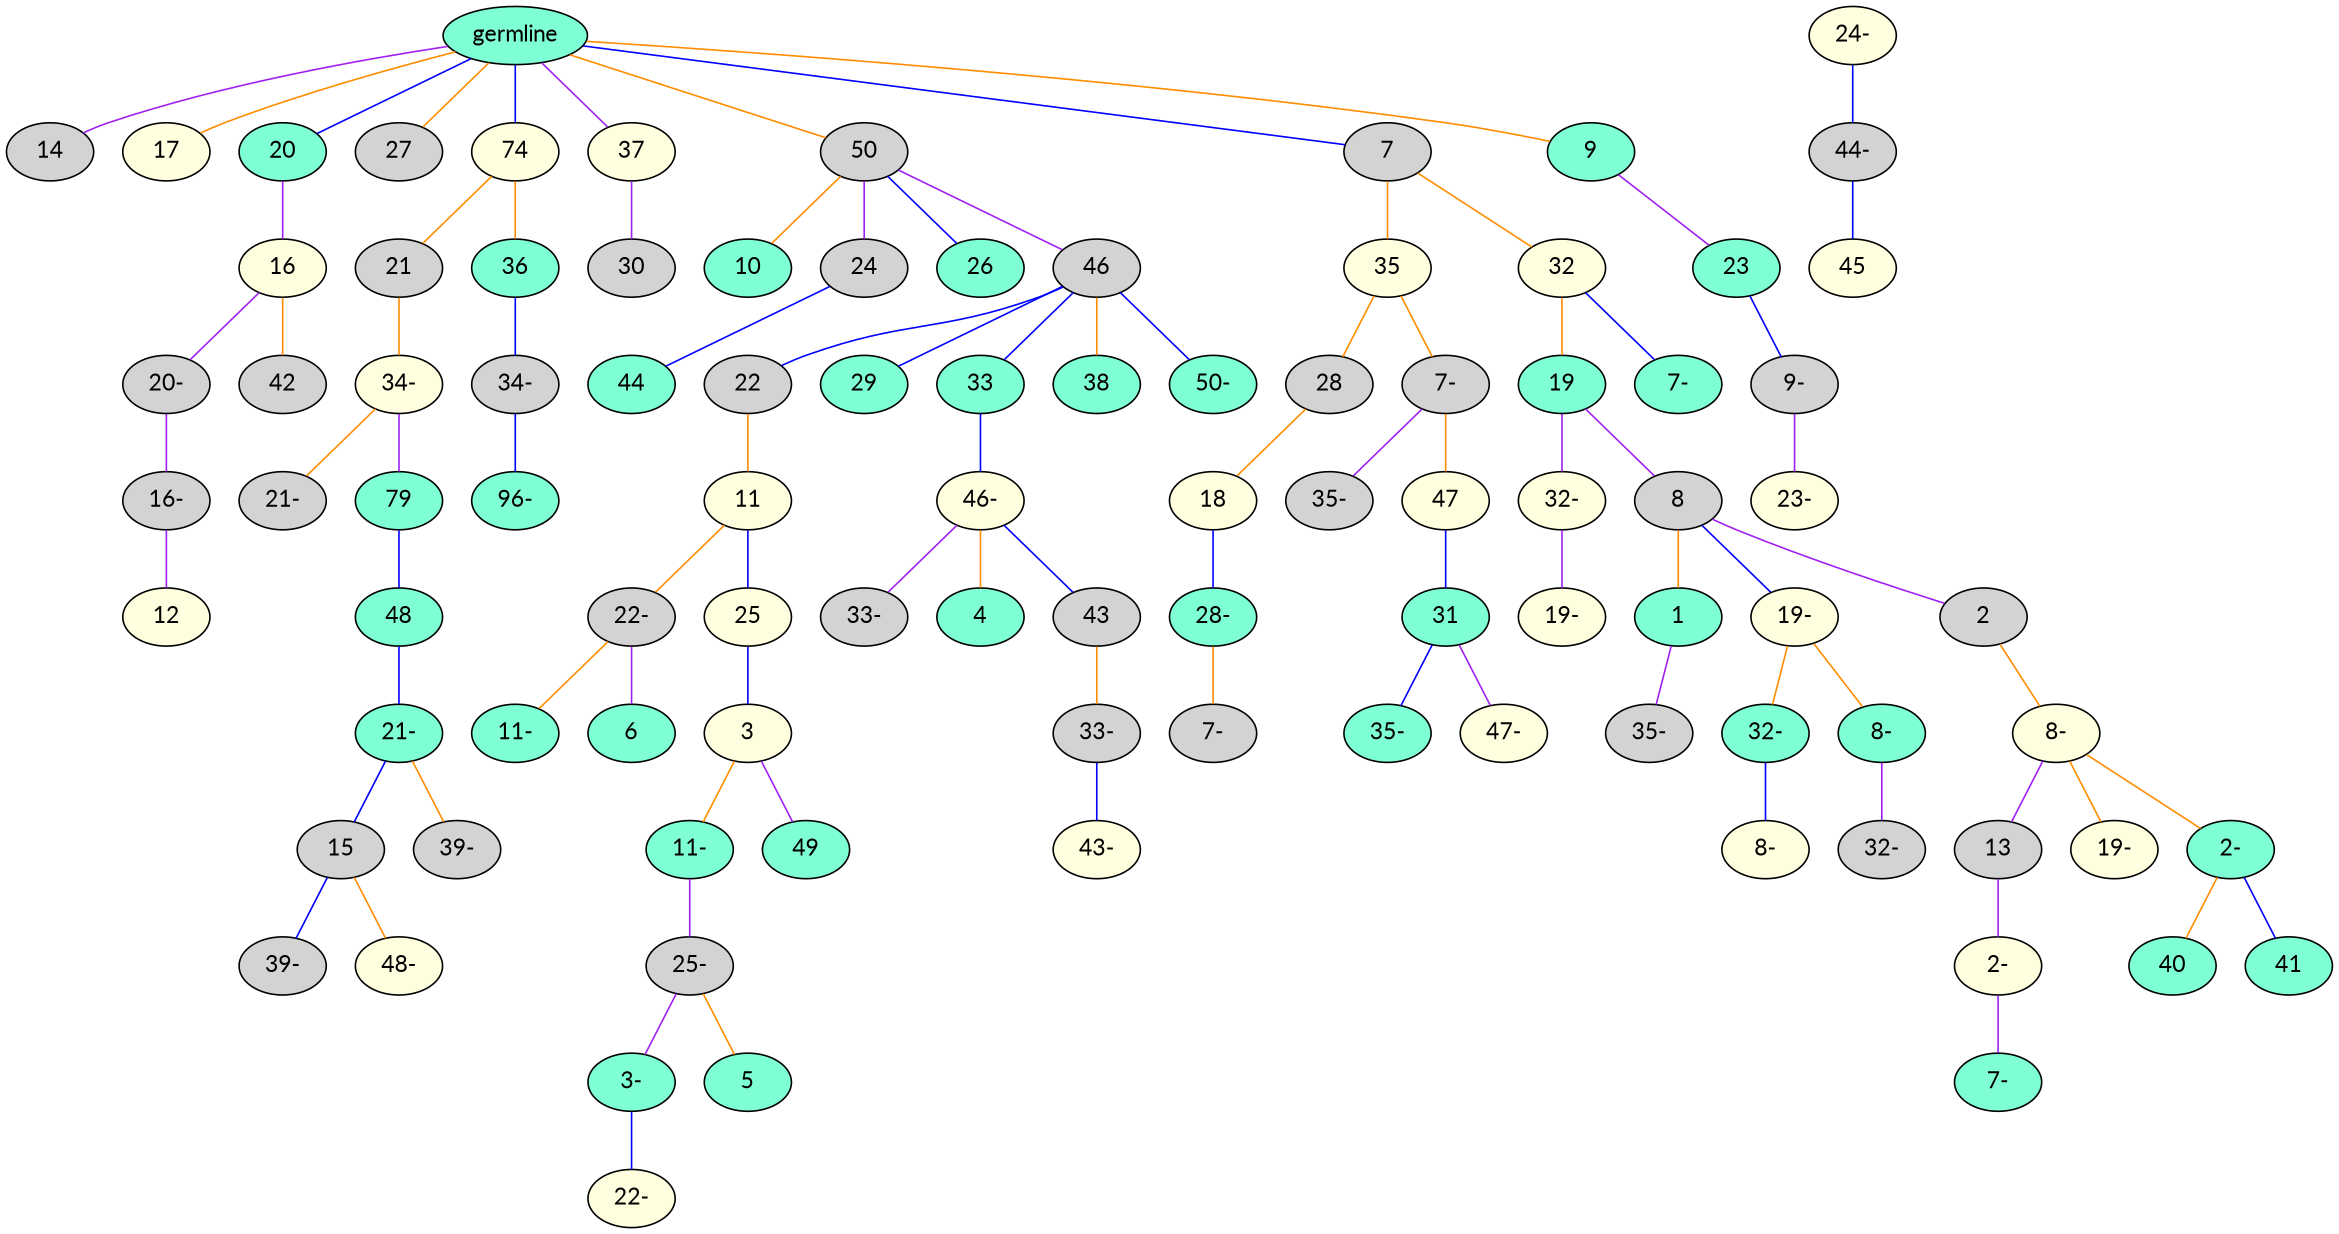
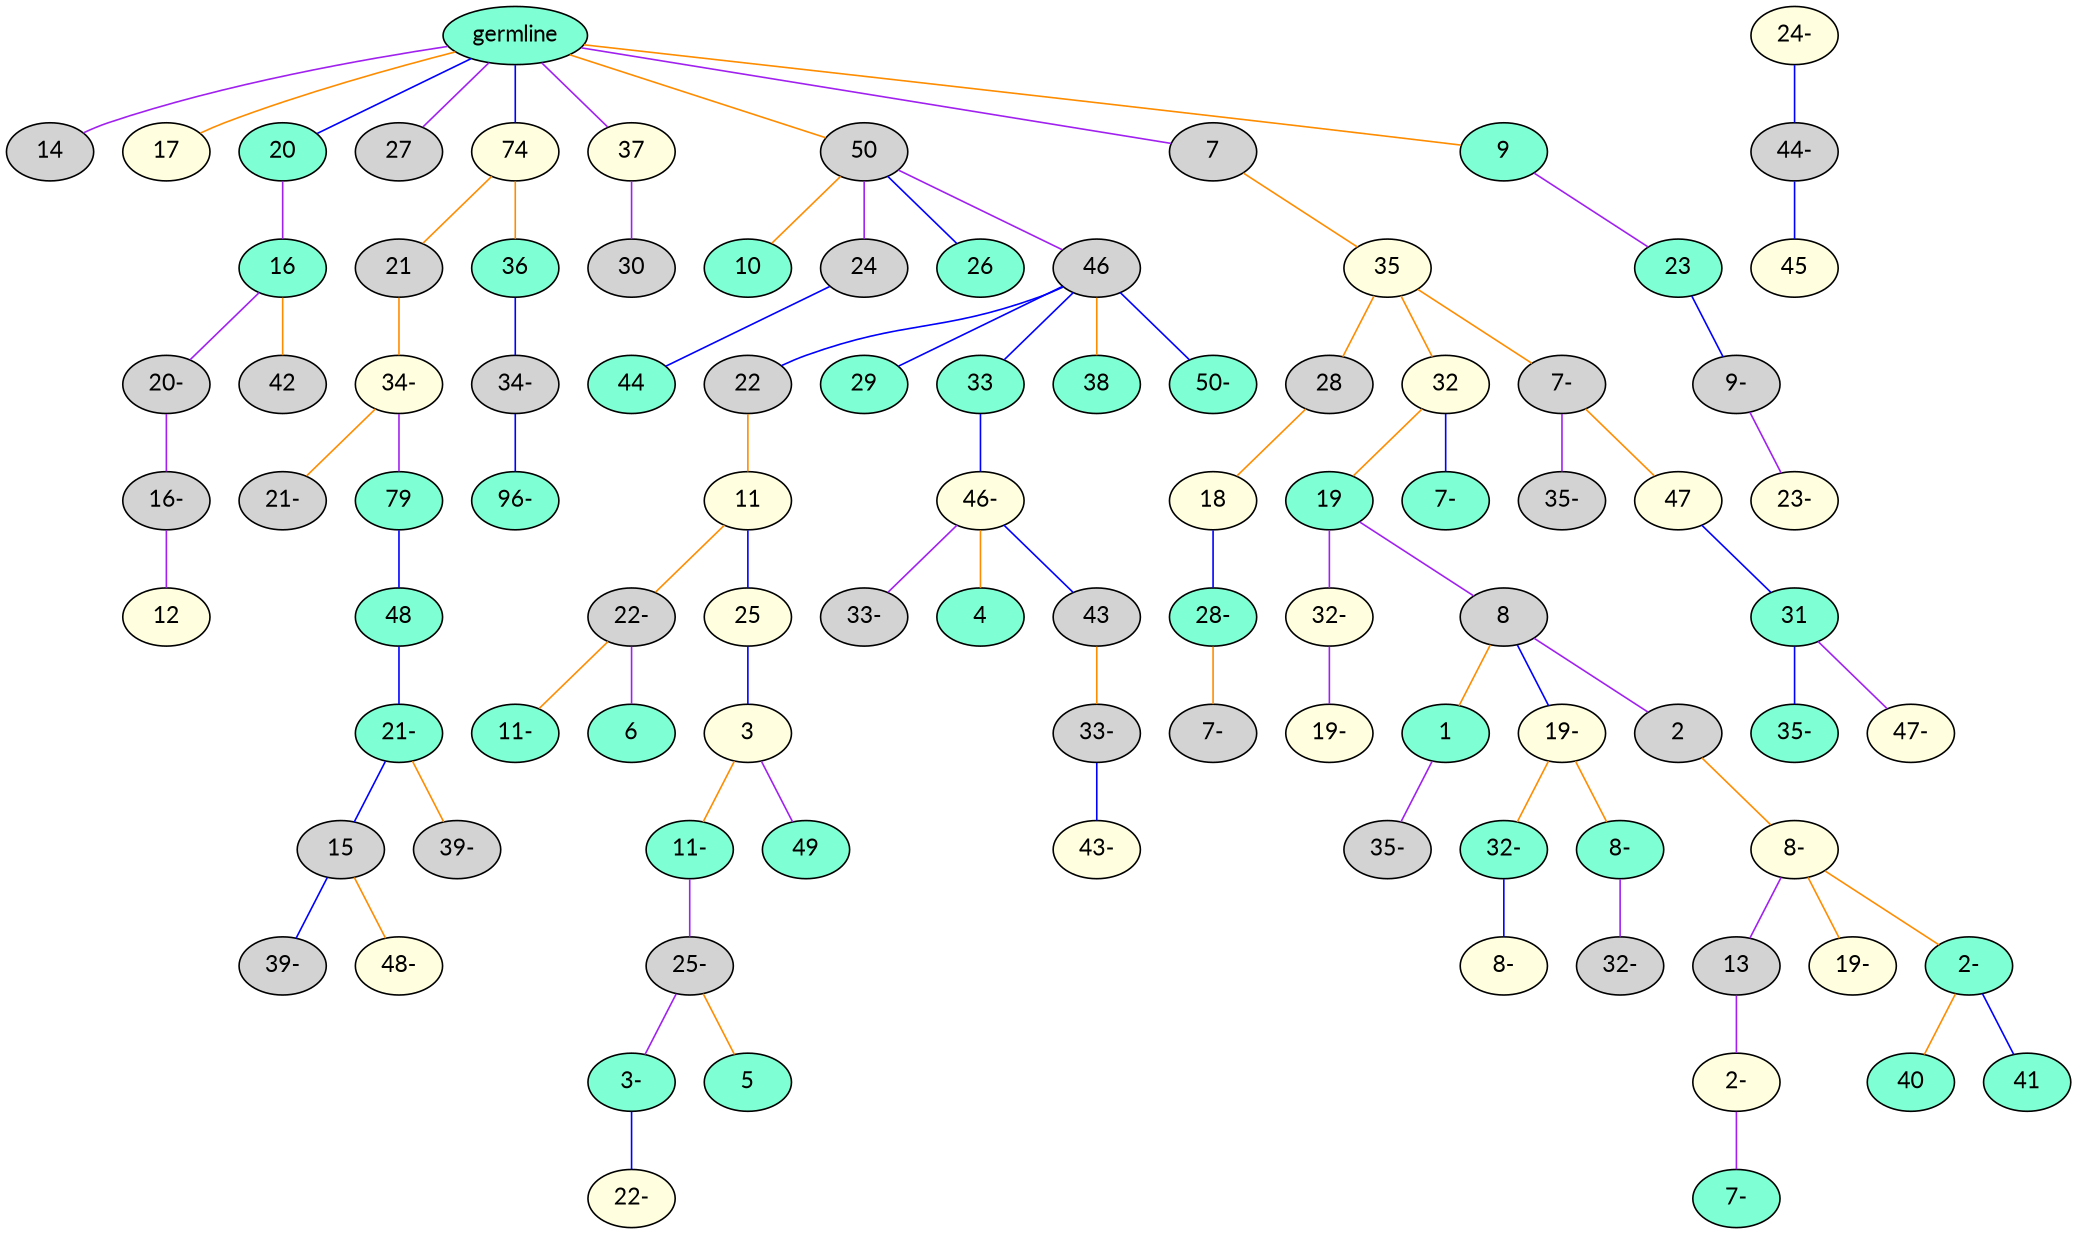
(456, 95) -> (456, 95)
(964, 95) -> (876, 96)
(1475, 210) -> (1417, 326)
(283, 268) -> (283, 268)
